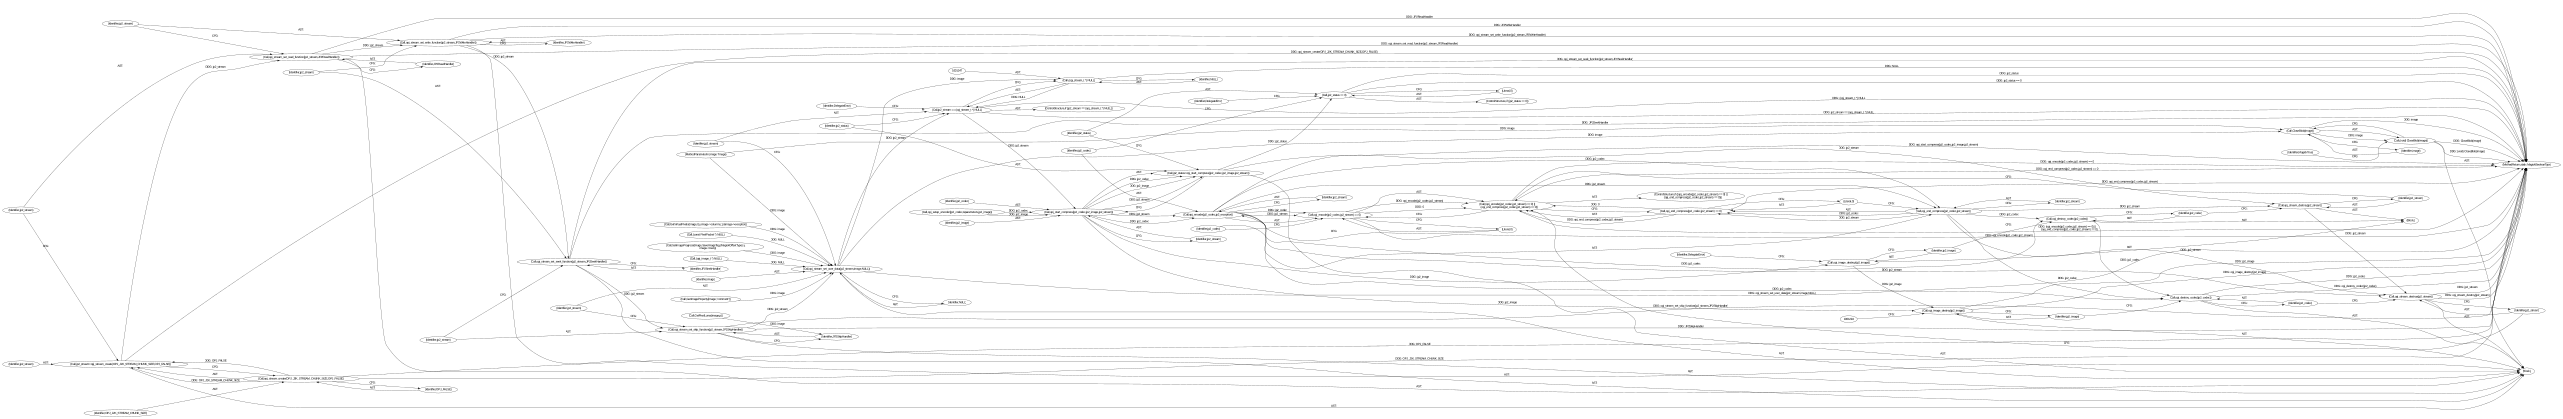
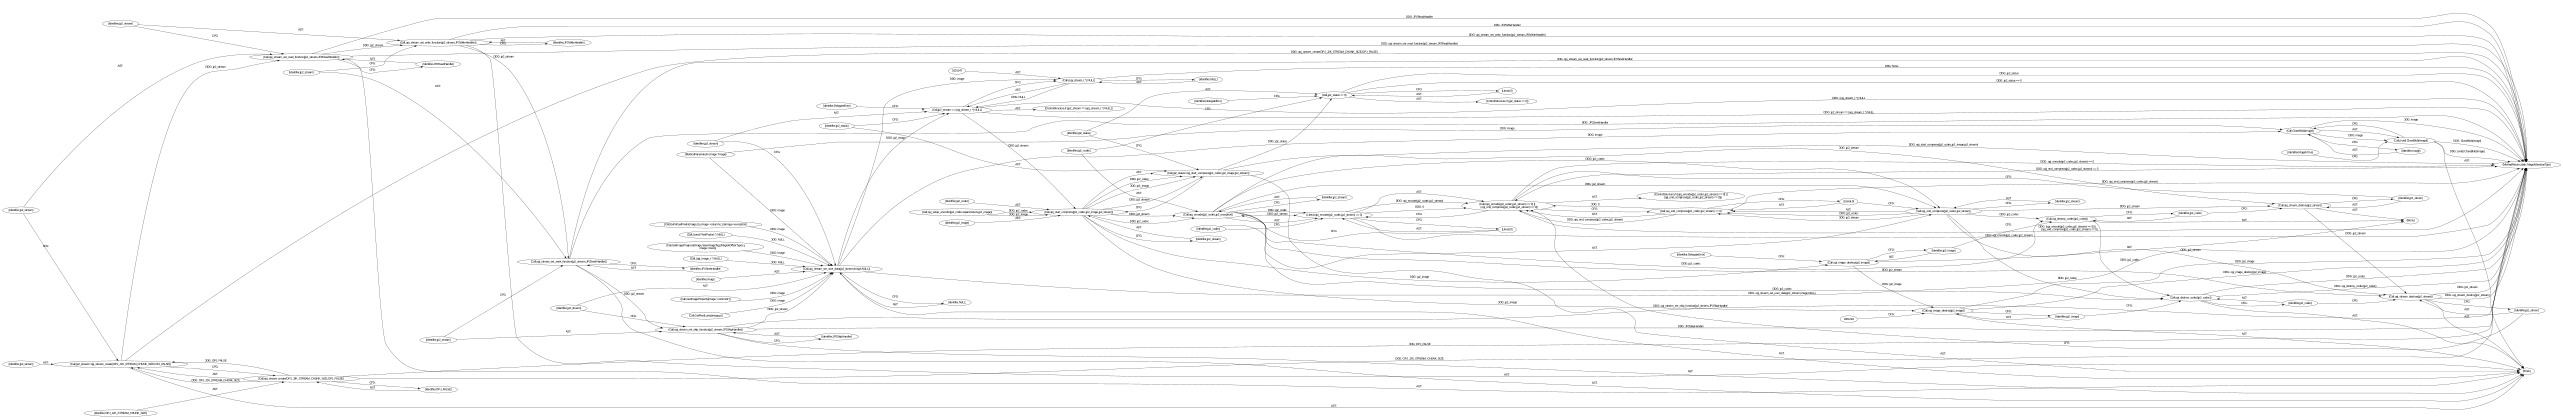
(896, 138) -> (896, 138)
(1334, 215) -> (1334, 215)
(771, 326) -> (782, 304)
